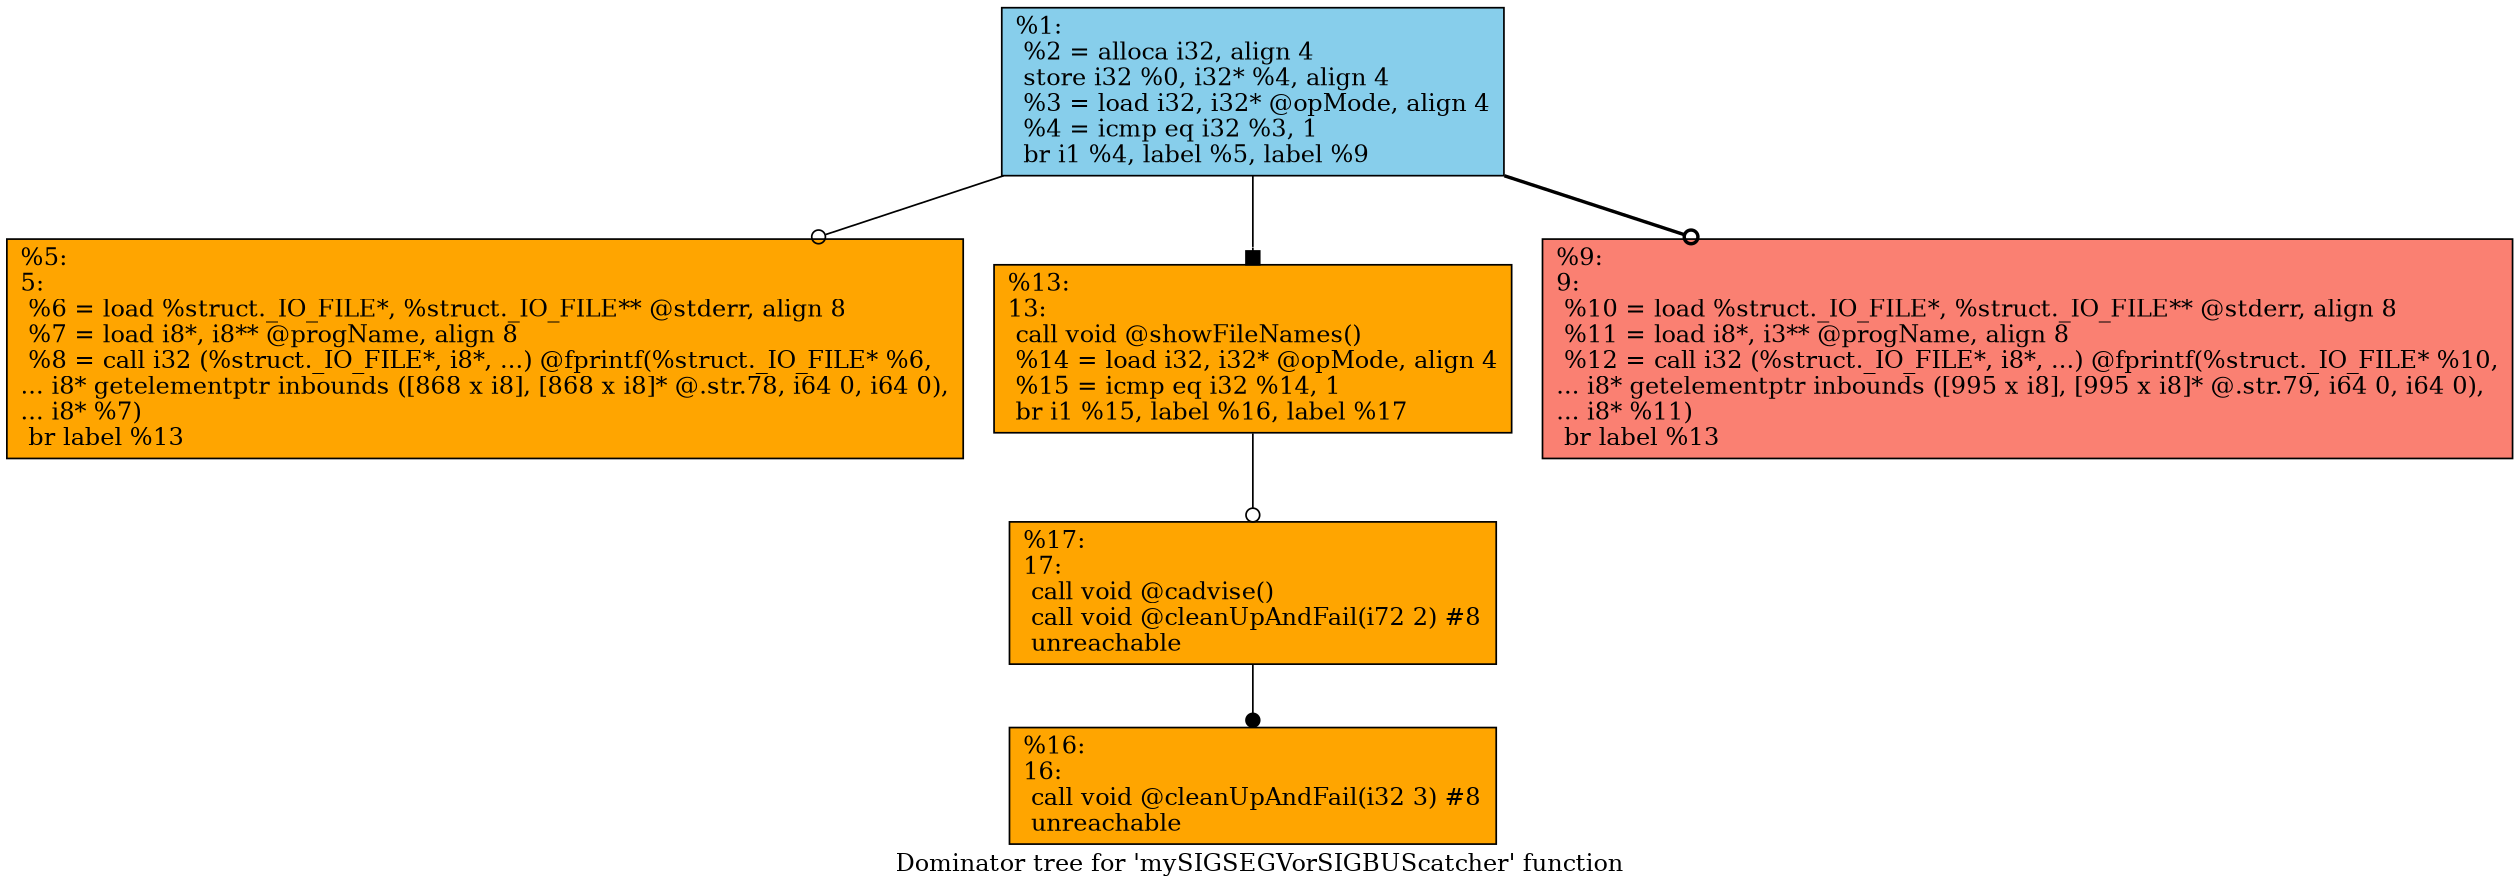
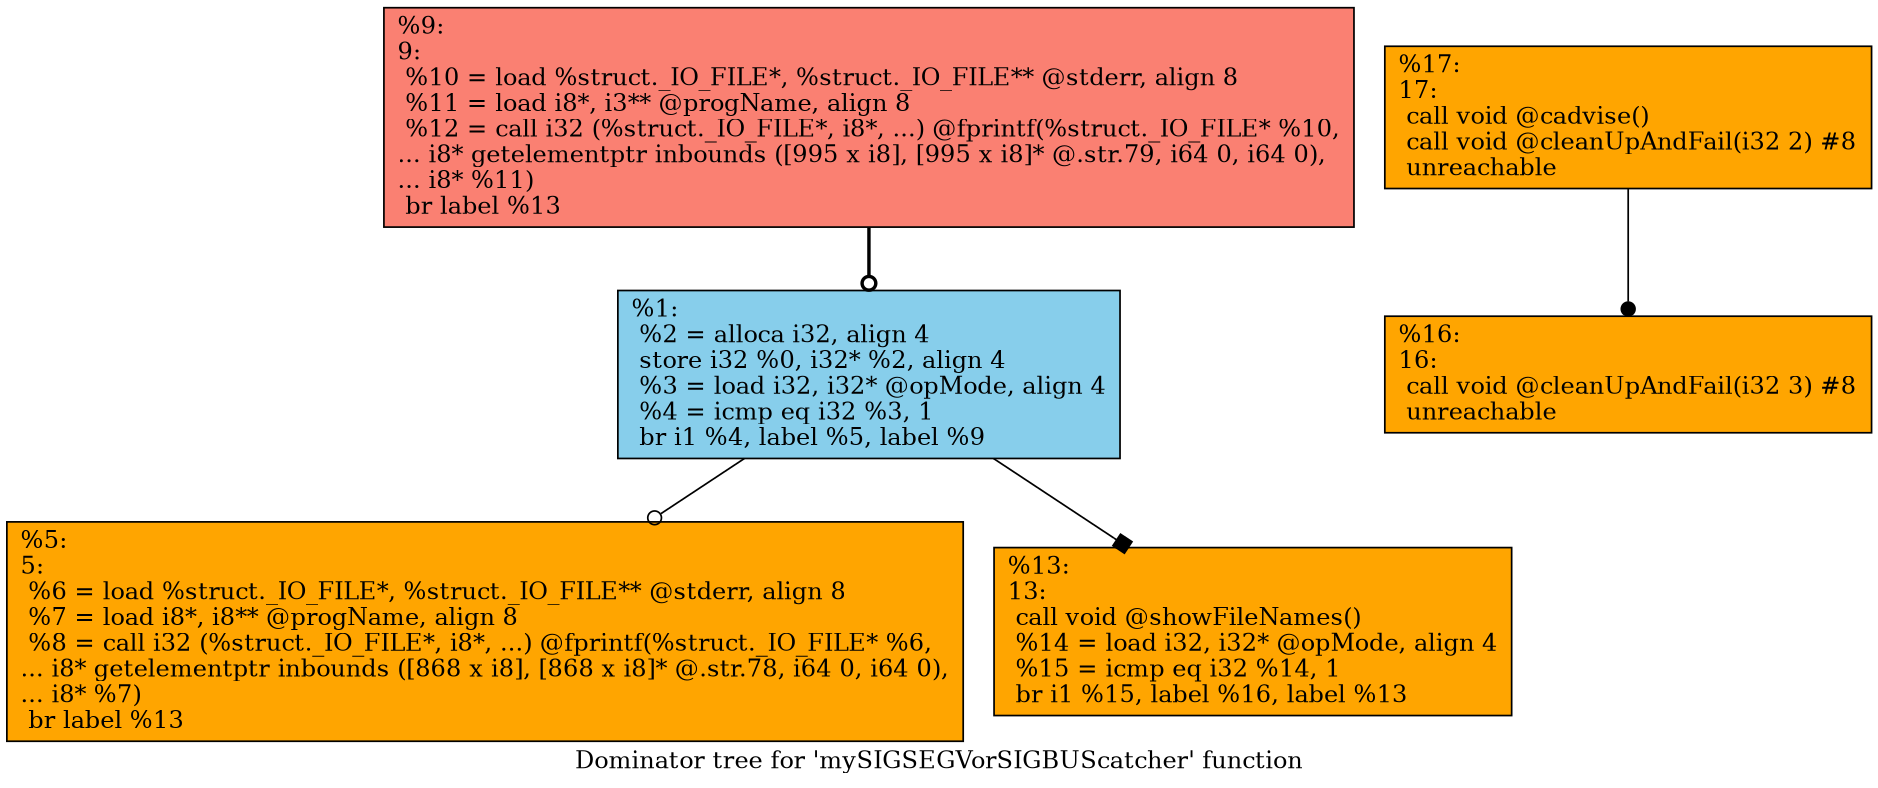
(1203, 78) -> (819, 361)
(1594, 205) -> (869, 252)
(1208, 412) -> (1208, 695)
(1253, 471) -> none
(1253, 618) -> (1628, 142)
